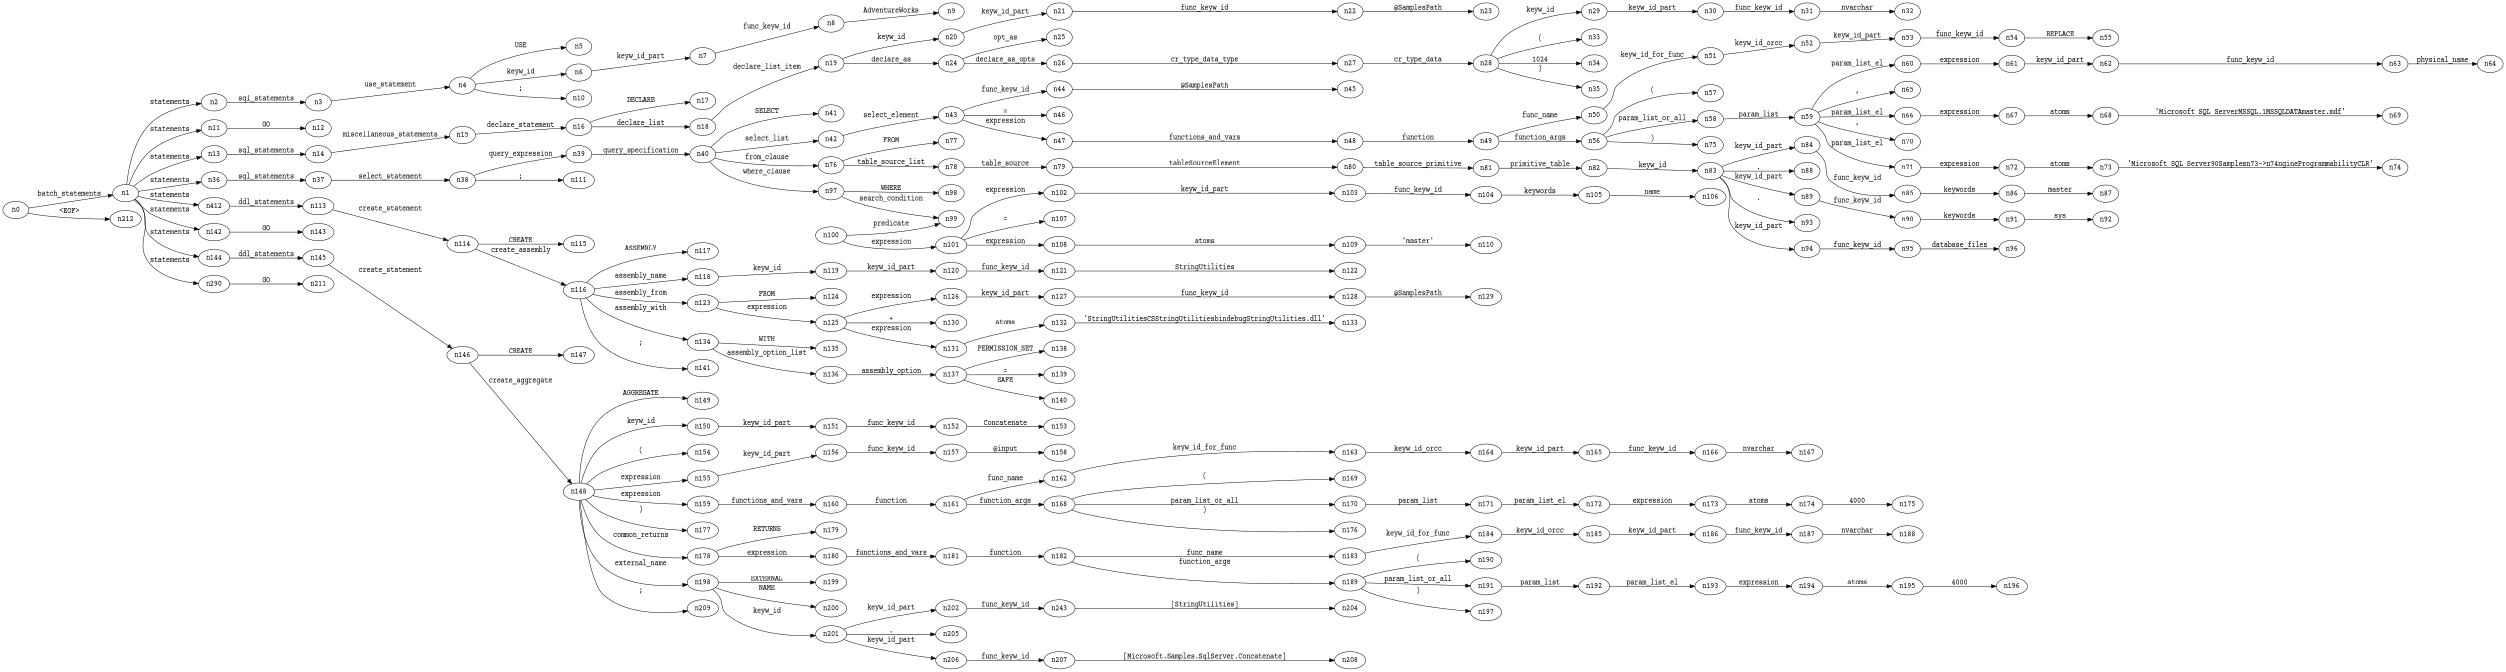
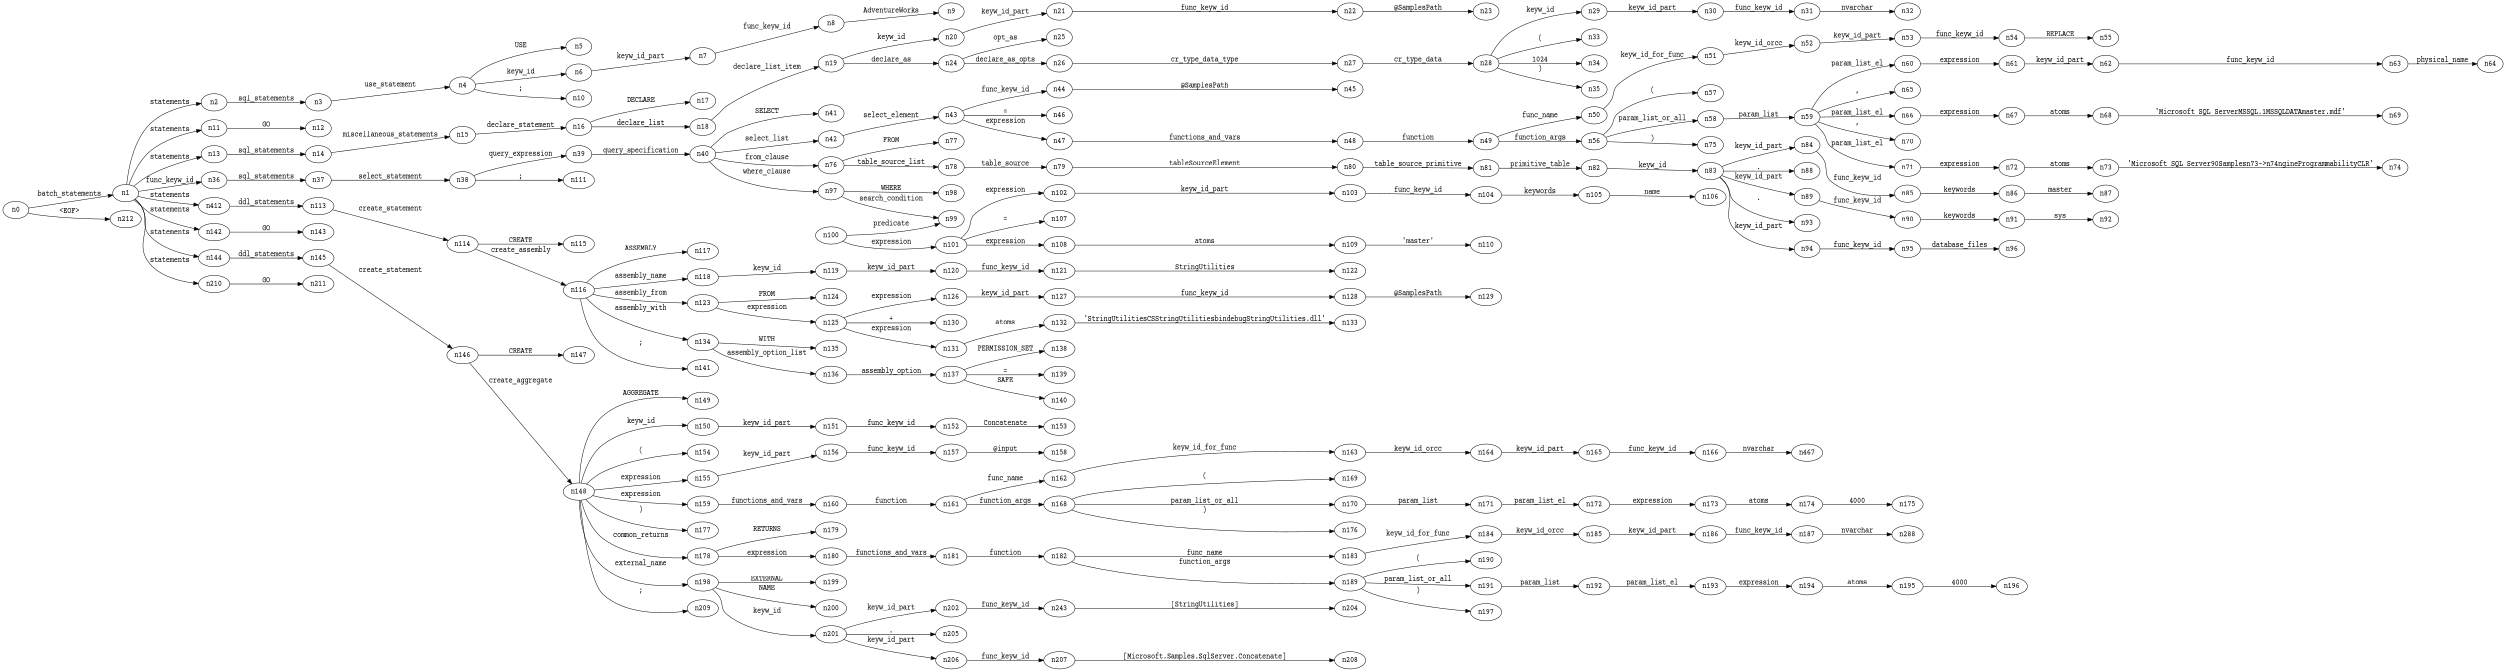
(170, 180) -> (170, 180)
(214, 284) -> (214, 284)
(1807, 453) -> (1807, 453)
(1908, 534) -> (1908, 534)
